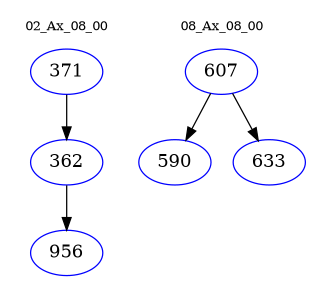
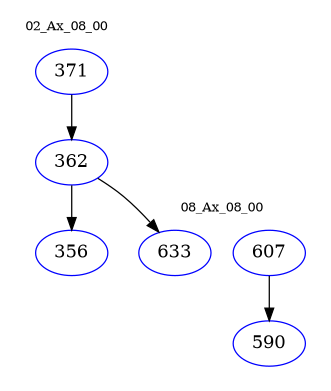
(242, 111) -> (137, 209)
(67, 253) -> (72, 253)
